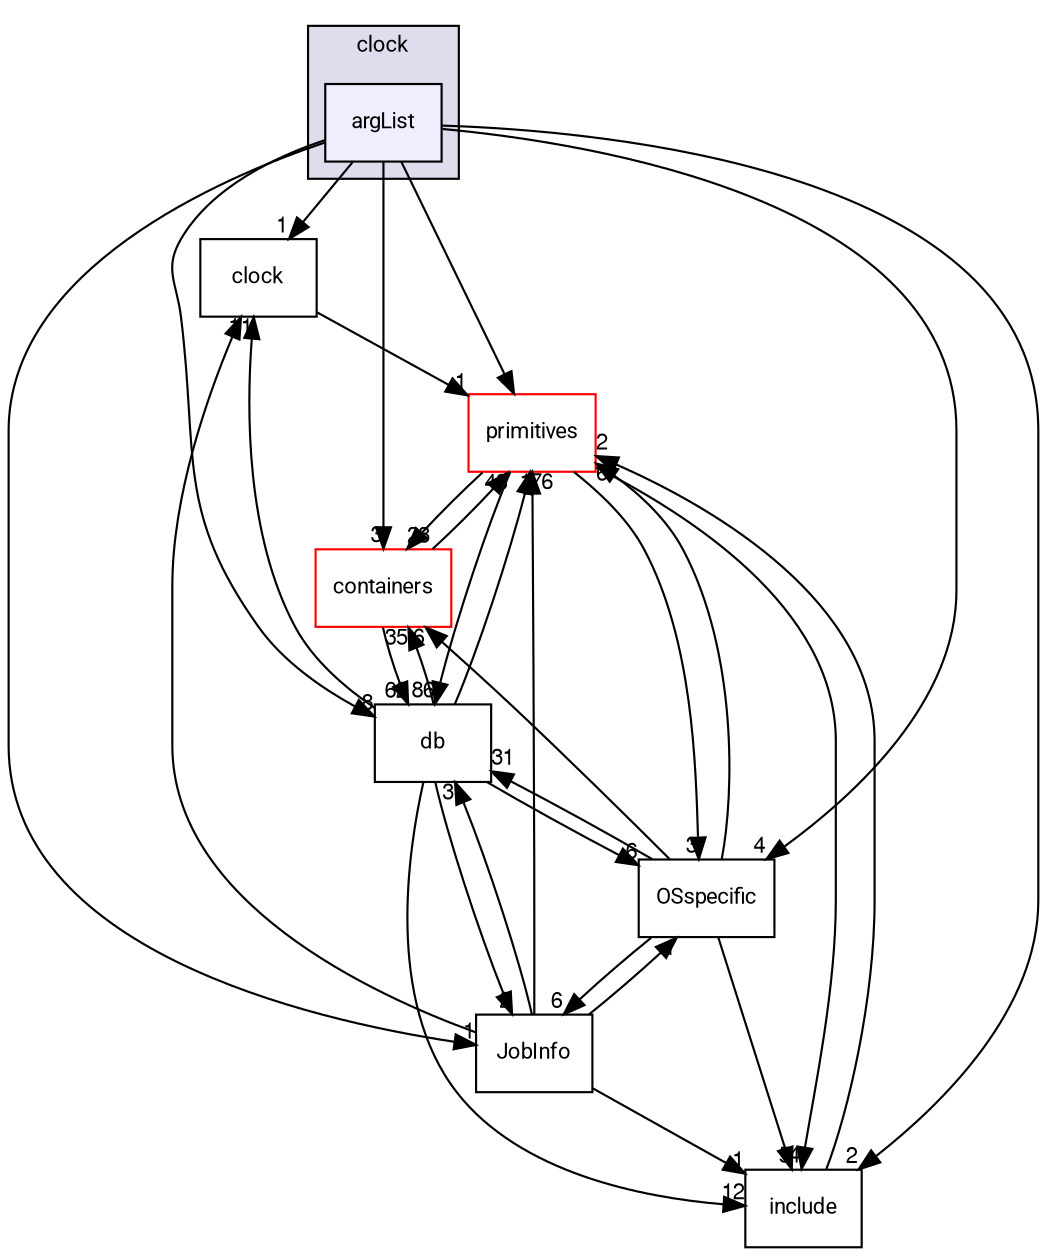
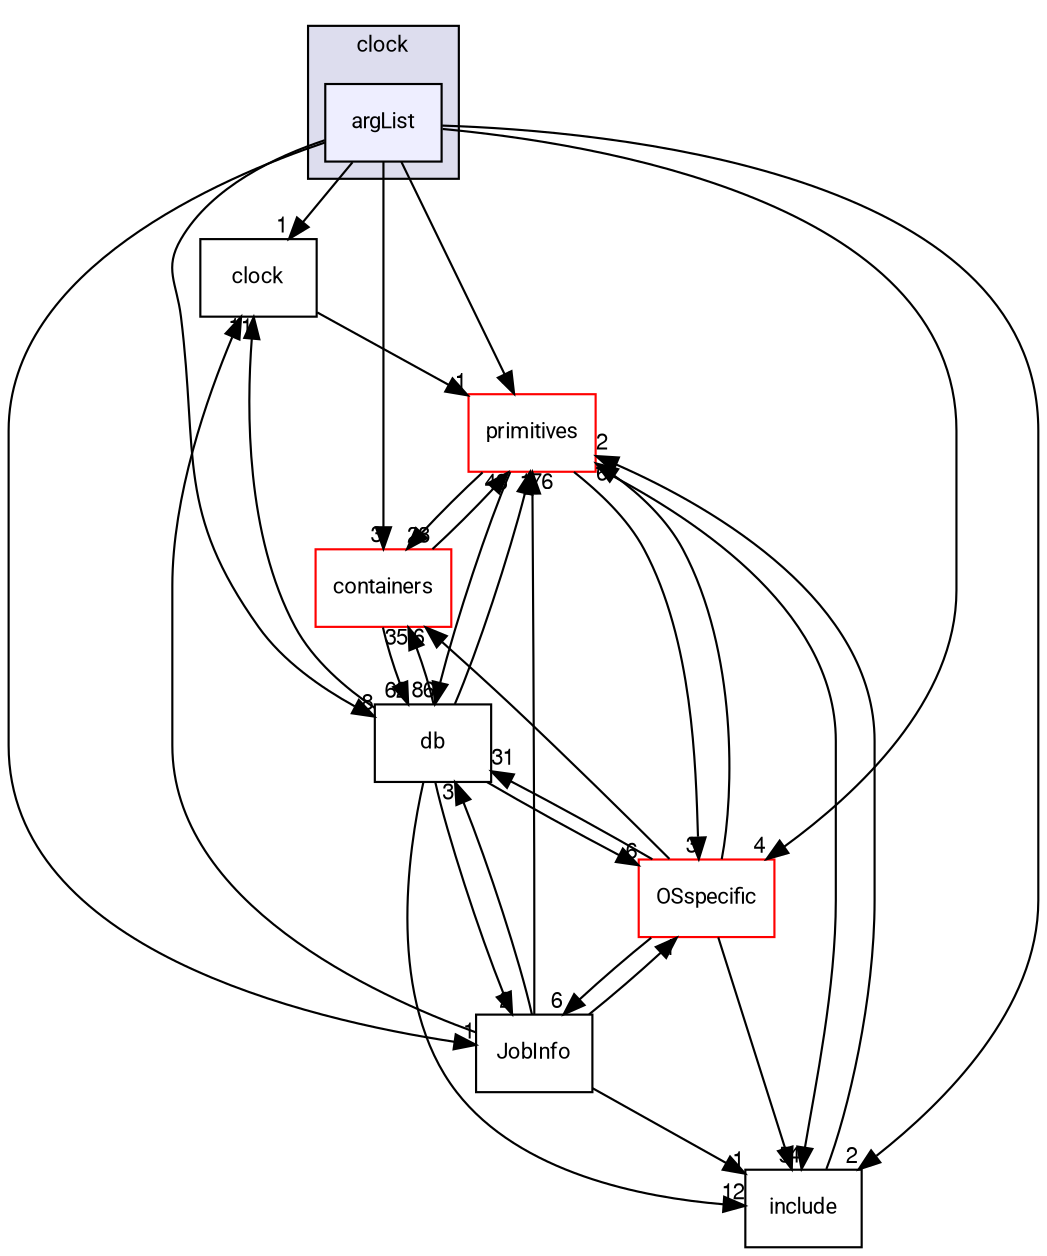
(707, 898) -> (707, 898)
